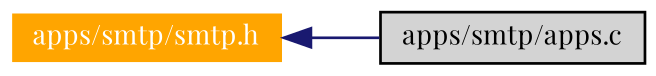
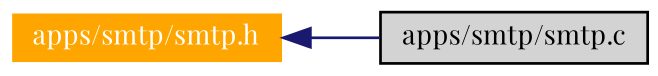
(513, 38) -> (514, 38)
